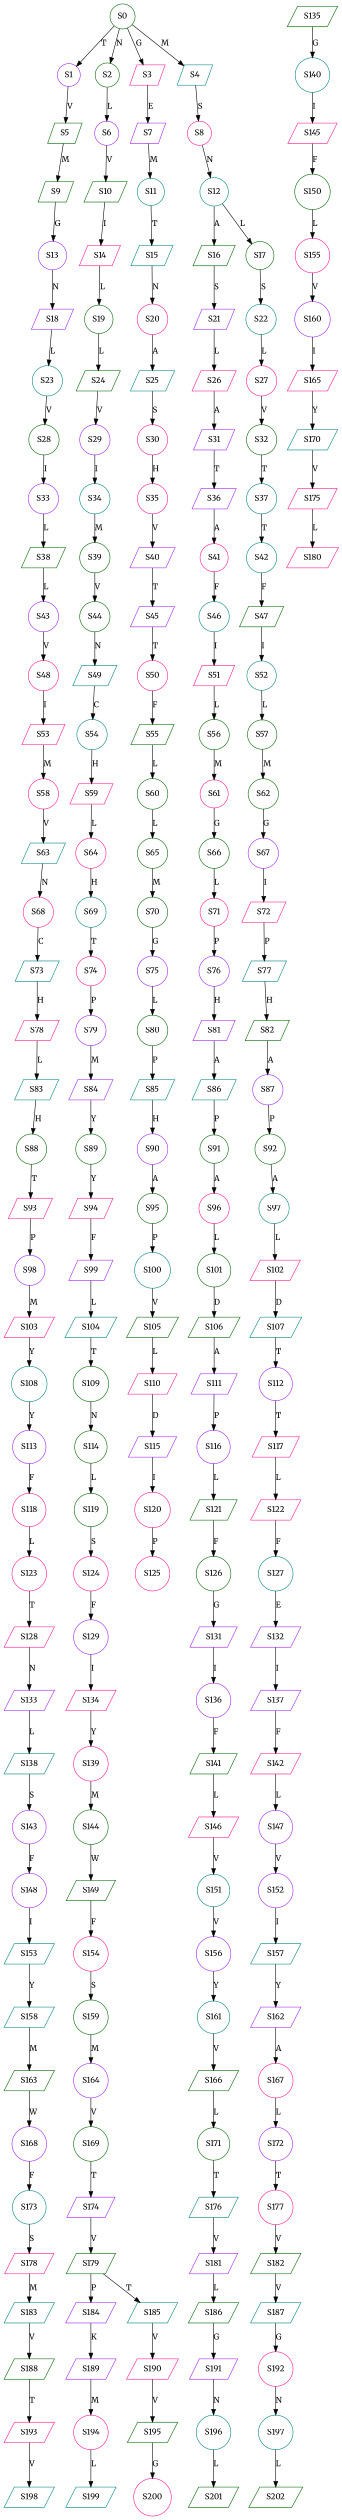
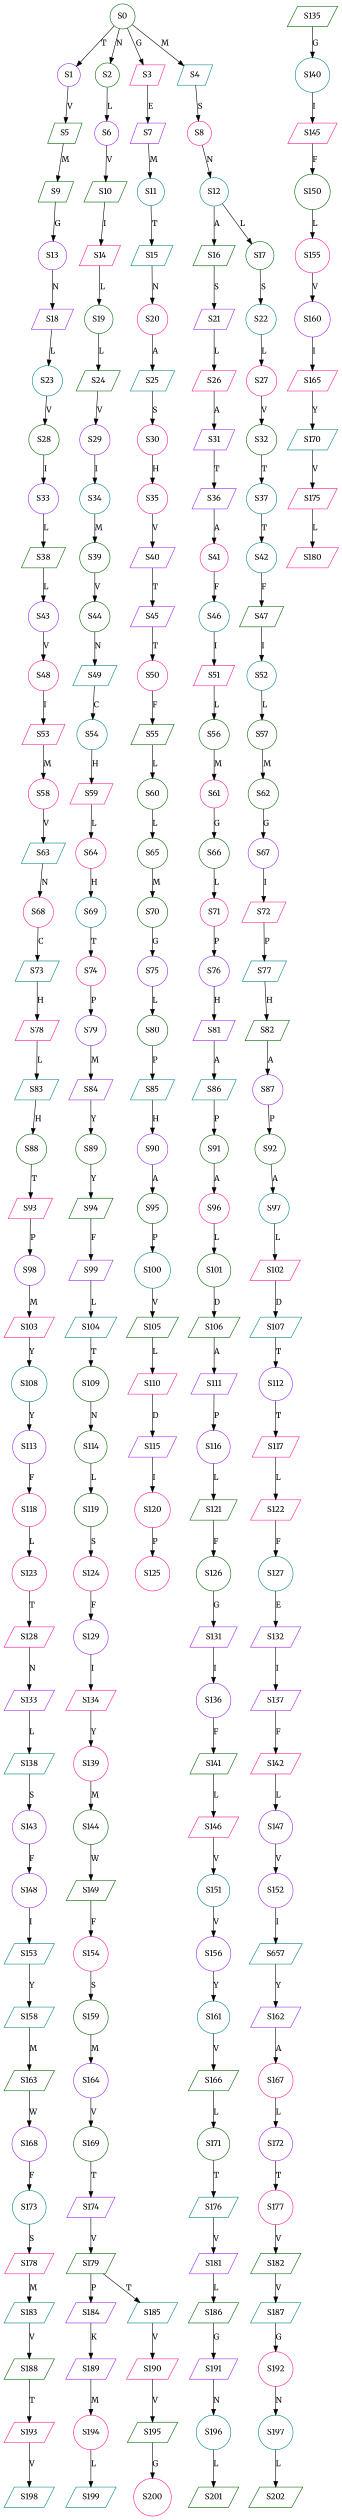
(91, 1208) -> (91, 1208)
(276, 1954) -> (276, 1954)
